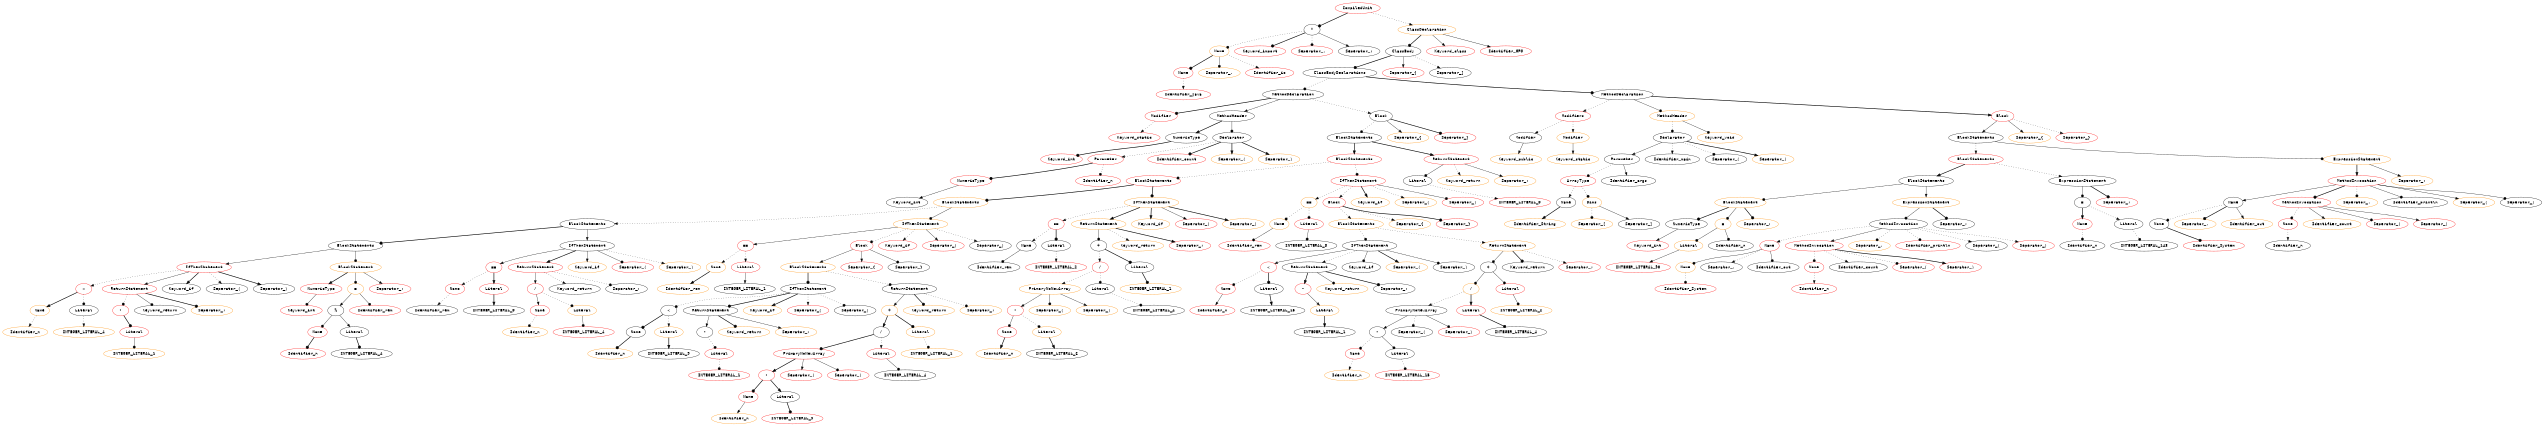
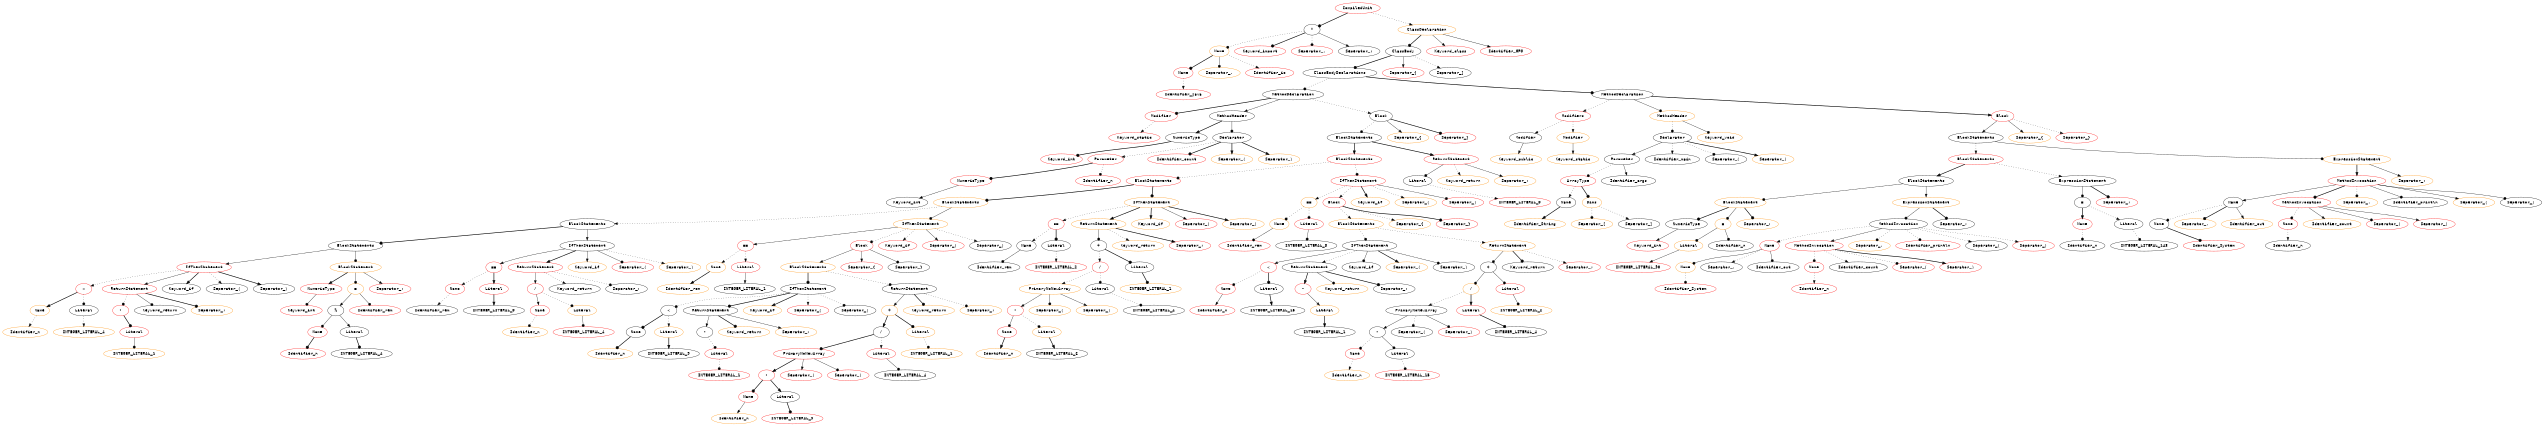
(1584, 191) -> (1584, 191)
(1613, 212) -> (1613, 212)
